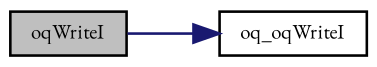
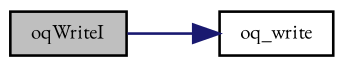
(293, 34) -> (276, 34)
